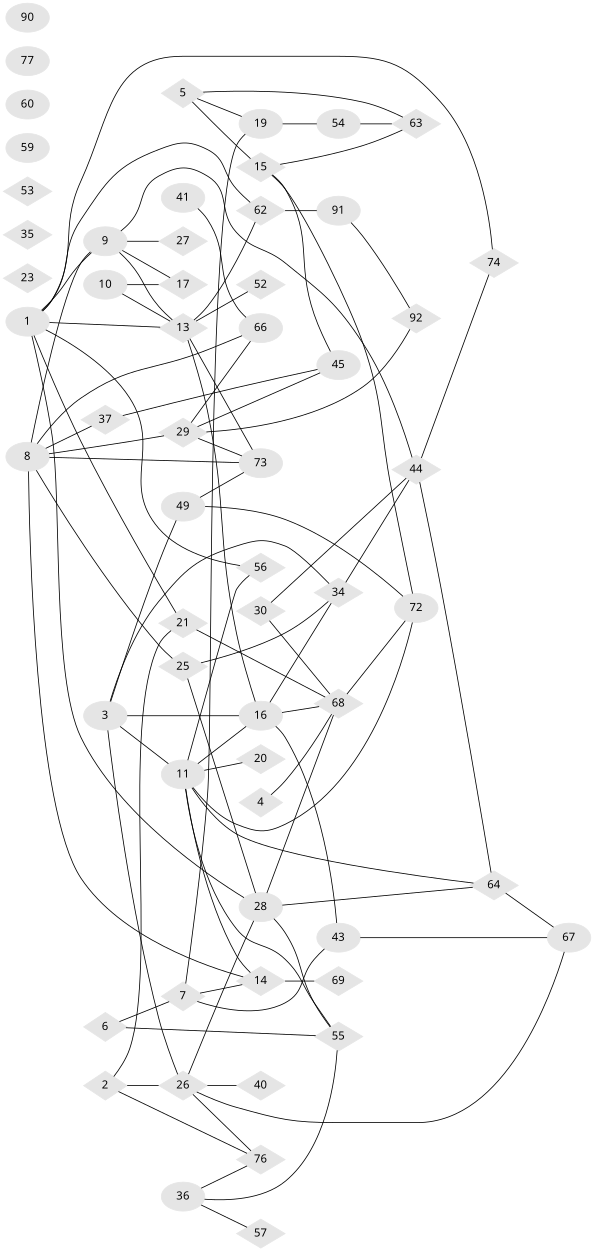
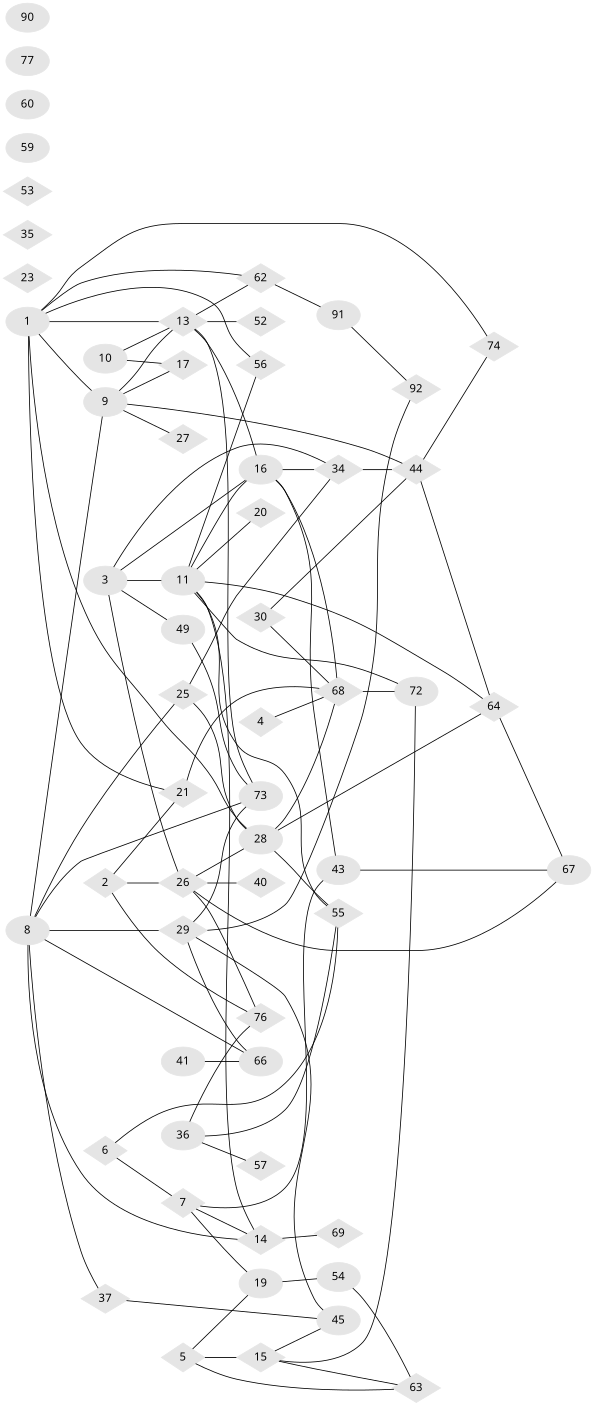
(312, 532) -> none
